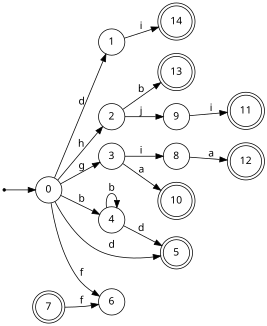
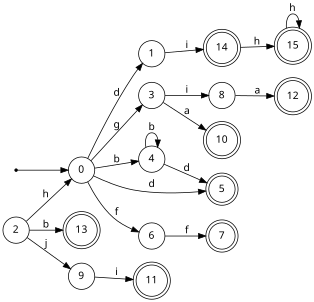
none -> (293, 46)
(78, 156) -> (46, 203)
(78, 307) -> (182, 236)
